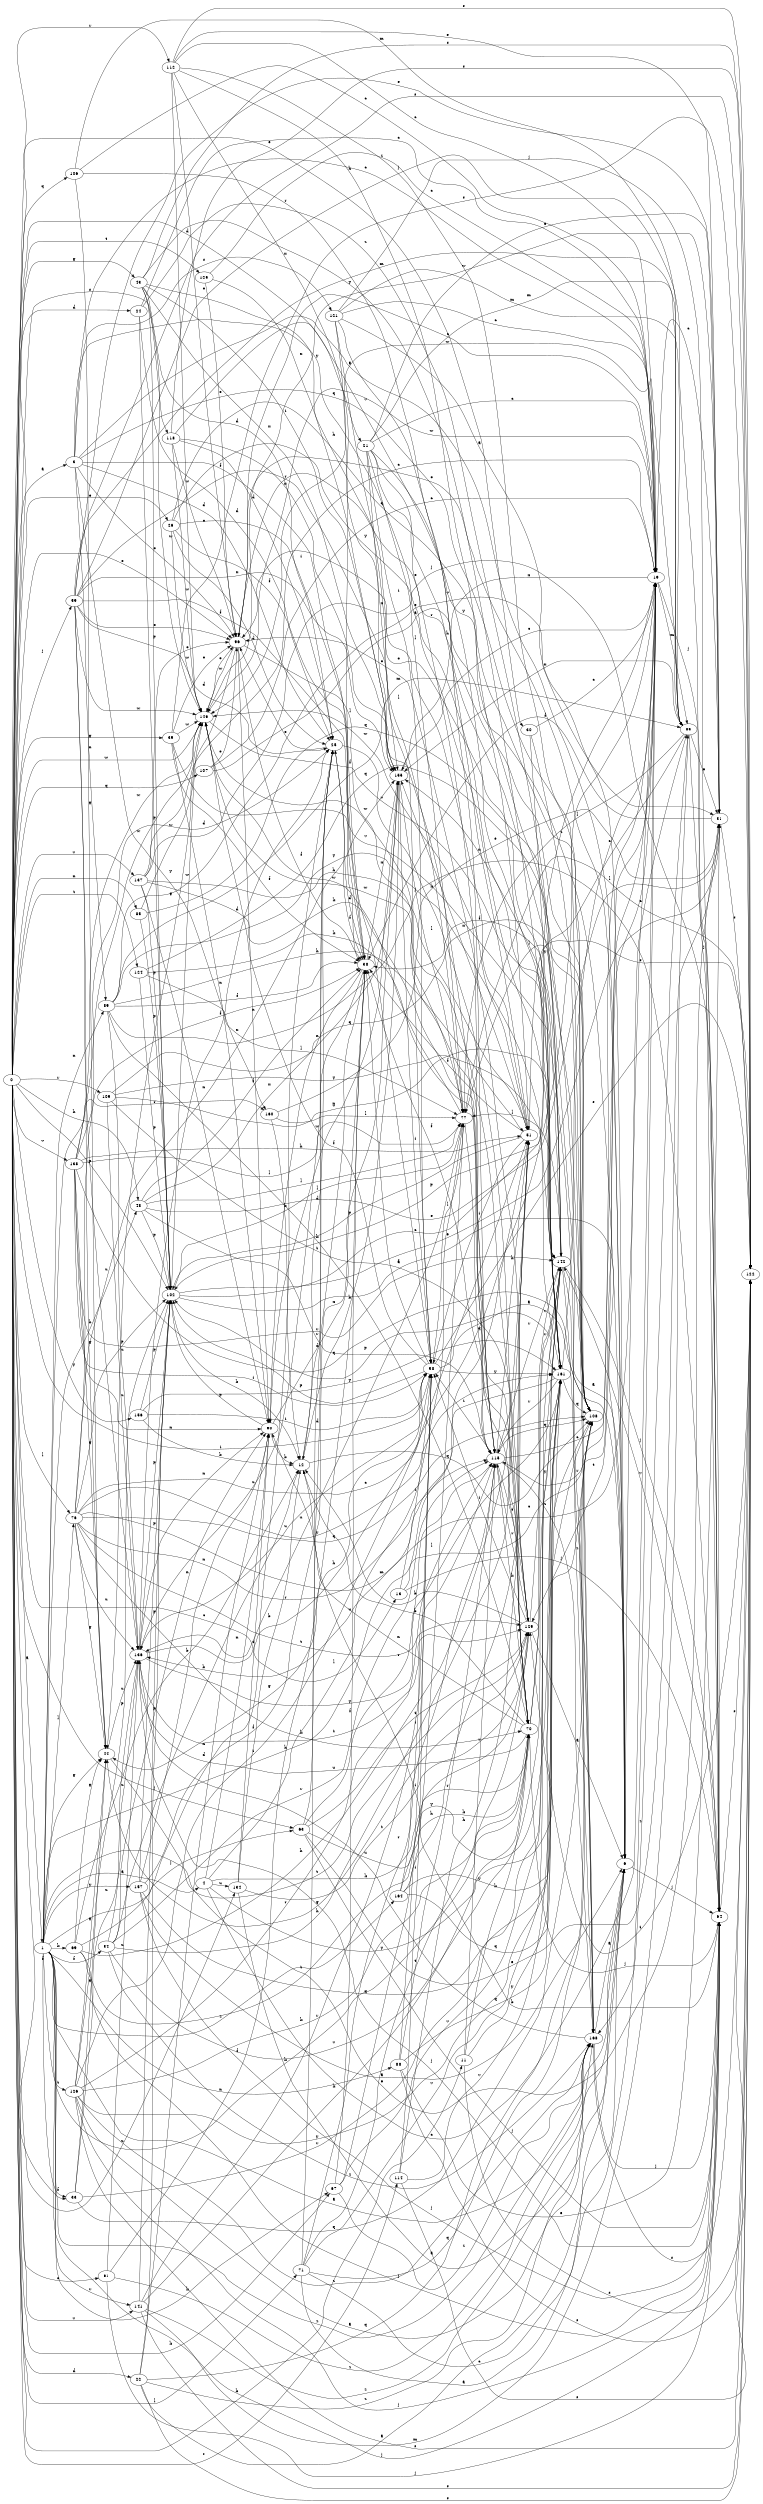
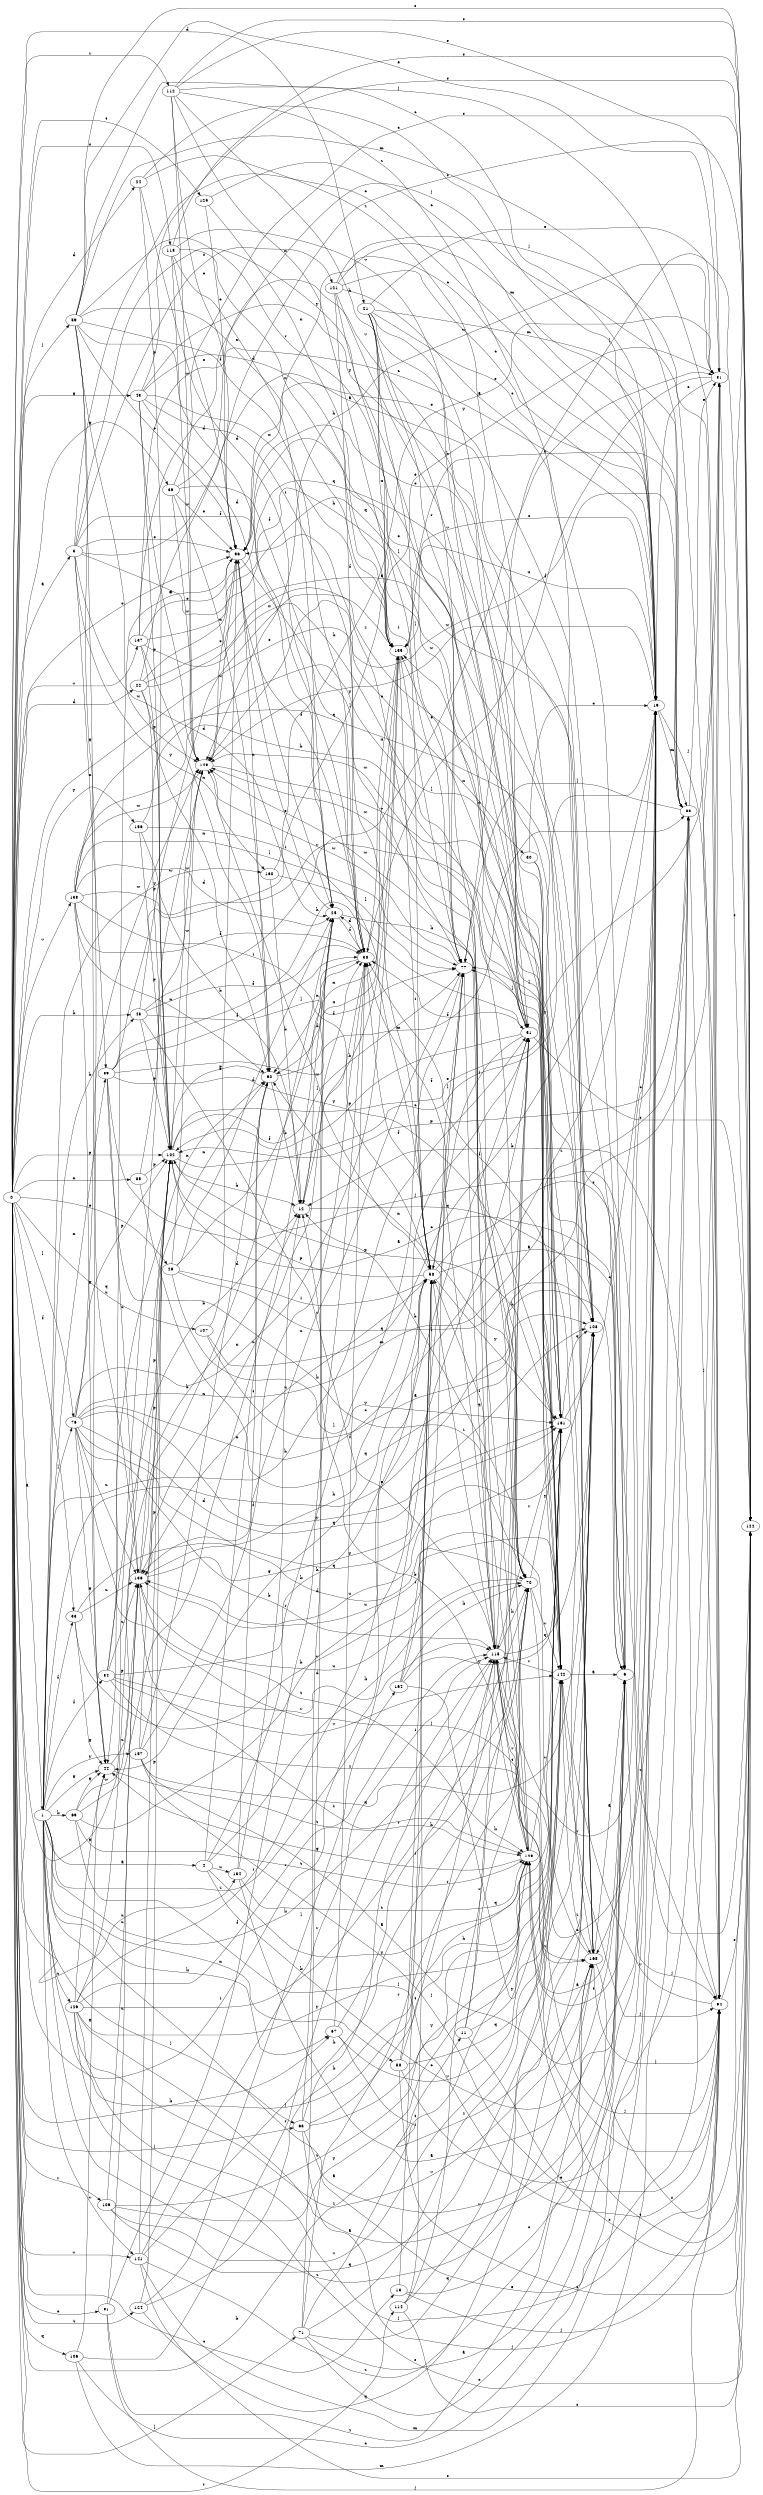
(155, 1102) -> (155, 883)
(408, 2457) -> (230, 2107)
